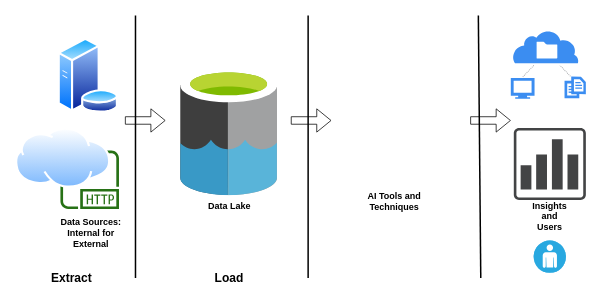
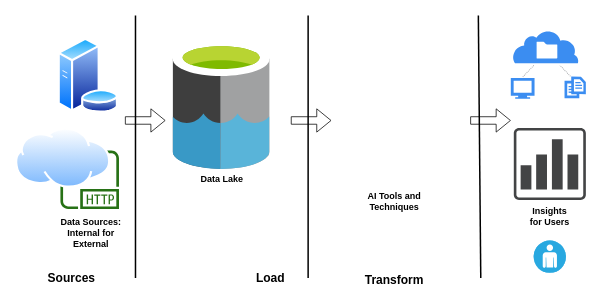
(229, 132) -> (221, 105)
(549, 216) -> (549, 216)
(72, 278) -> (72, 278)
(229, 278) -> (270, 278)
none -> (394, 280)
